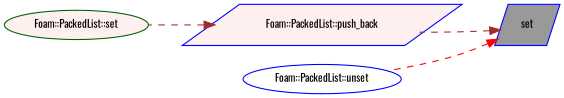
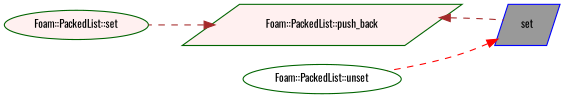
(322, 25) -> (322, 25)
(455, 32) -> (477, 19)
(322, 79) -> (322, 79)
